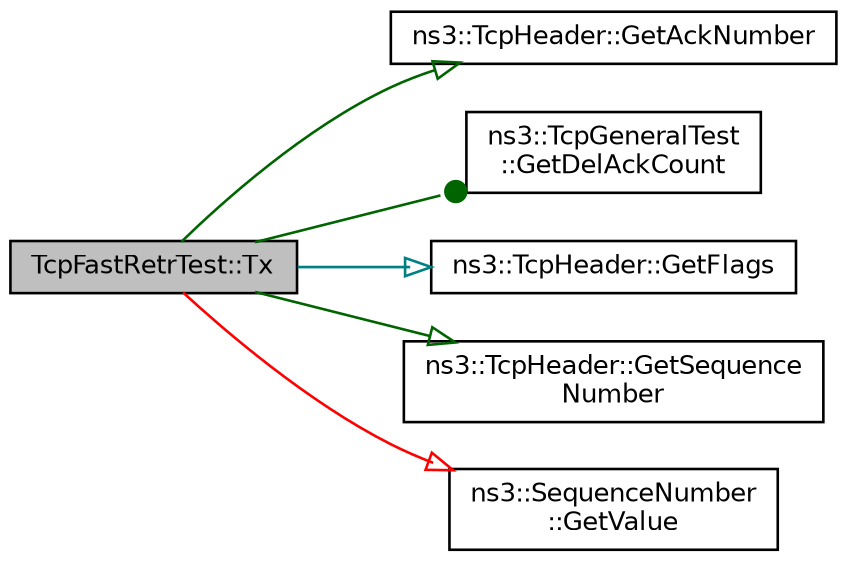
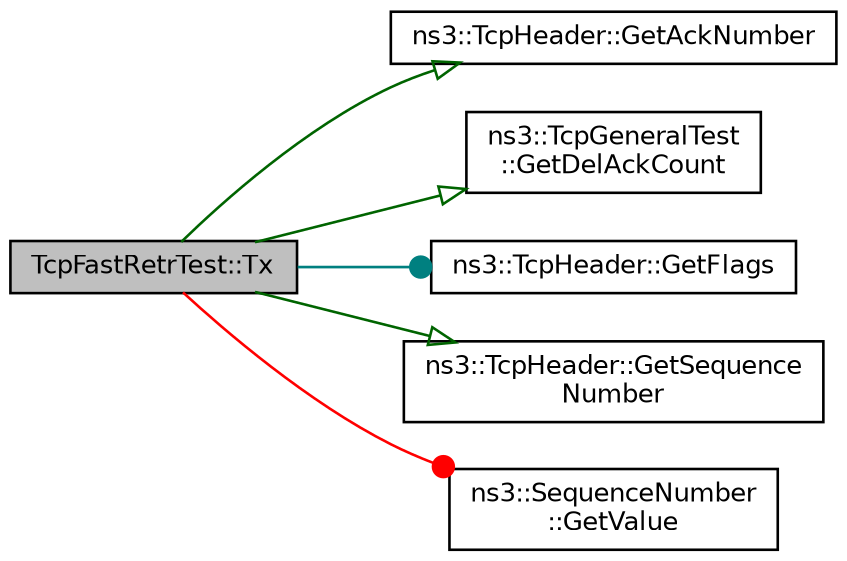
(348, 219) -> (348, 219)
(354, 267) -> (354, 267)
(301, 389) -> (301, 389)
